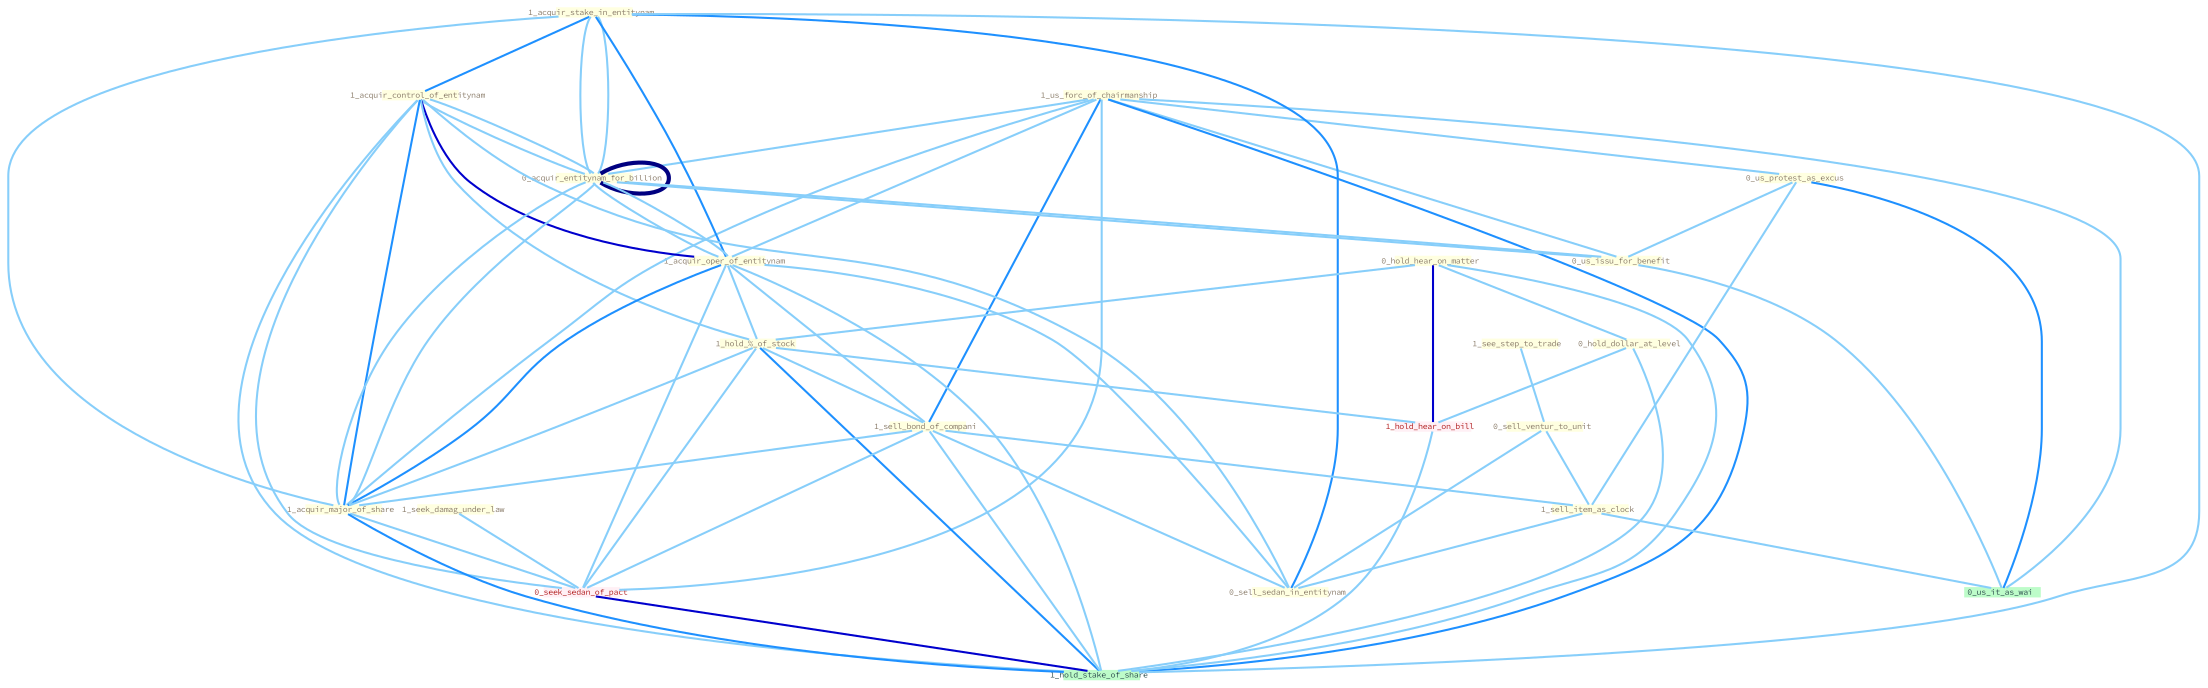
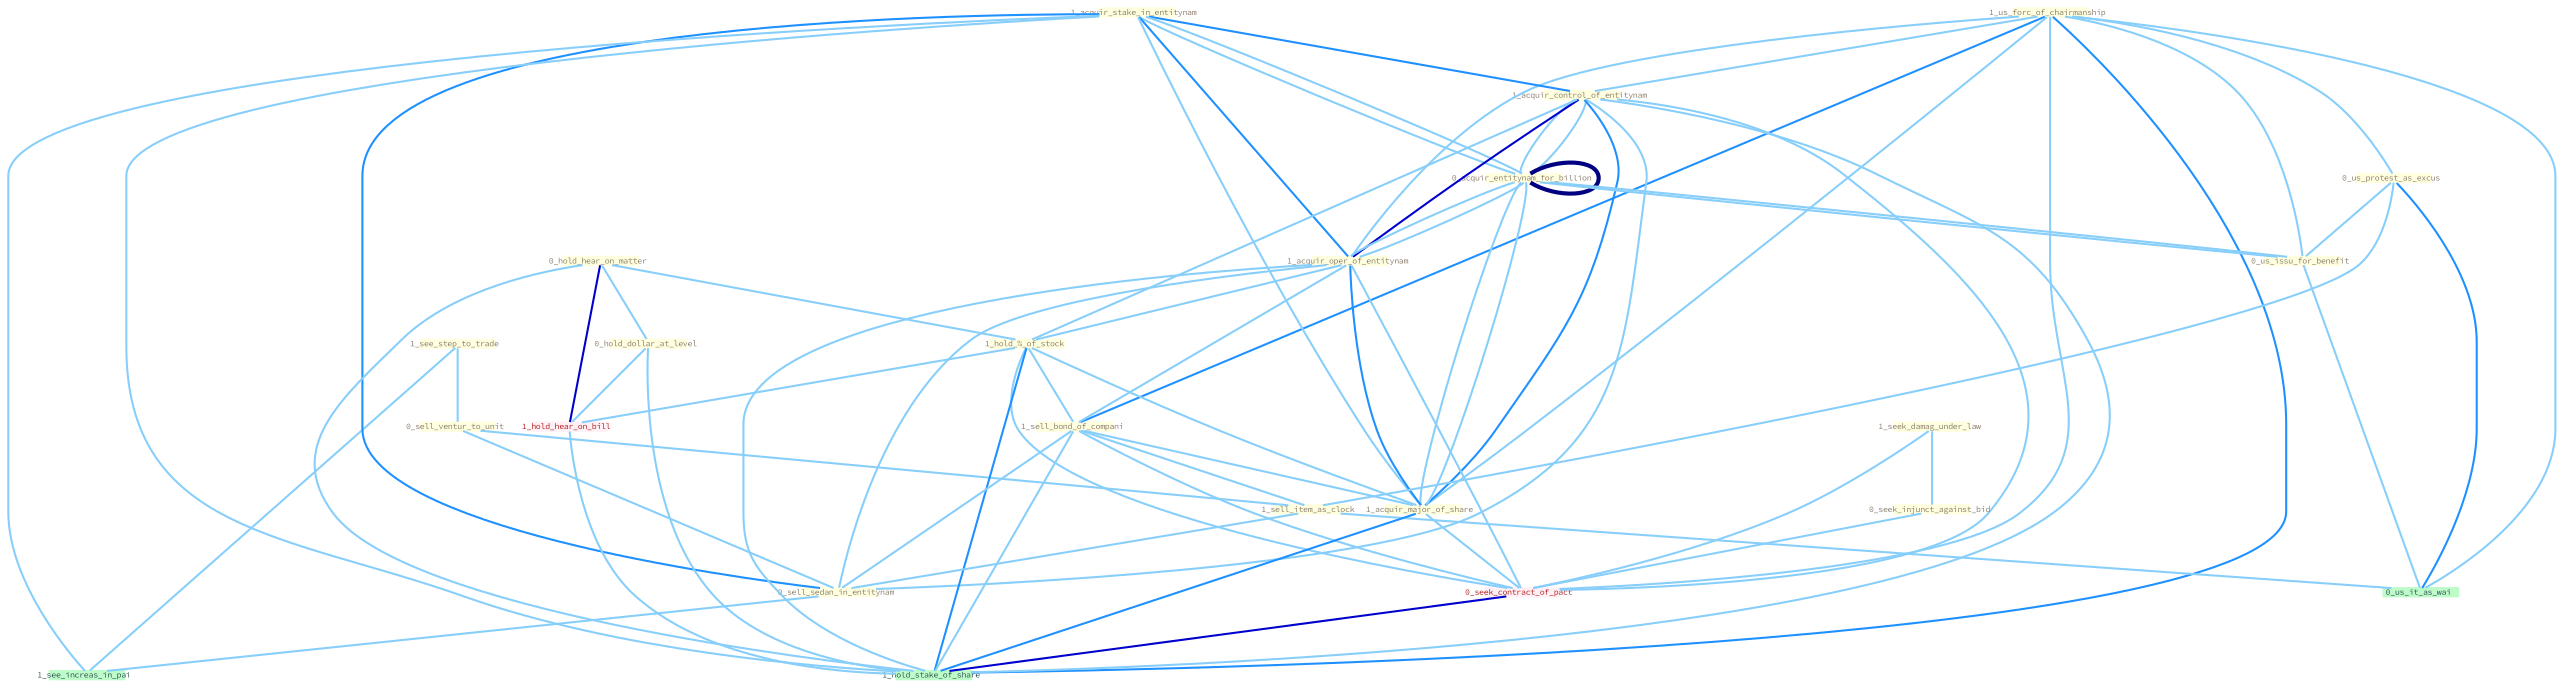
(848, 137) -> (1816, 54)
none -> (1932, 509)
(582, 592) -> (1522, 592)
none -> (87, 675)
